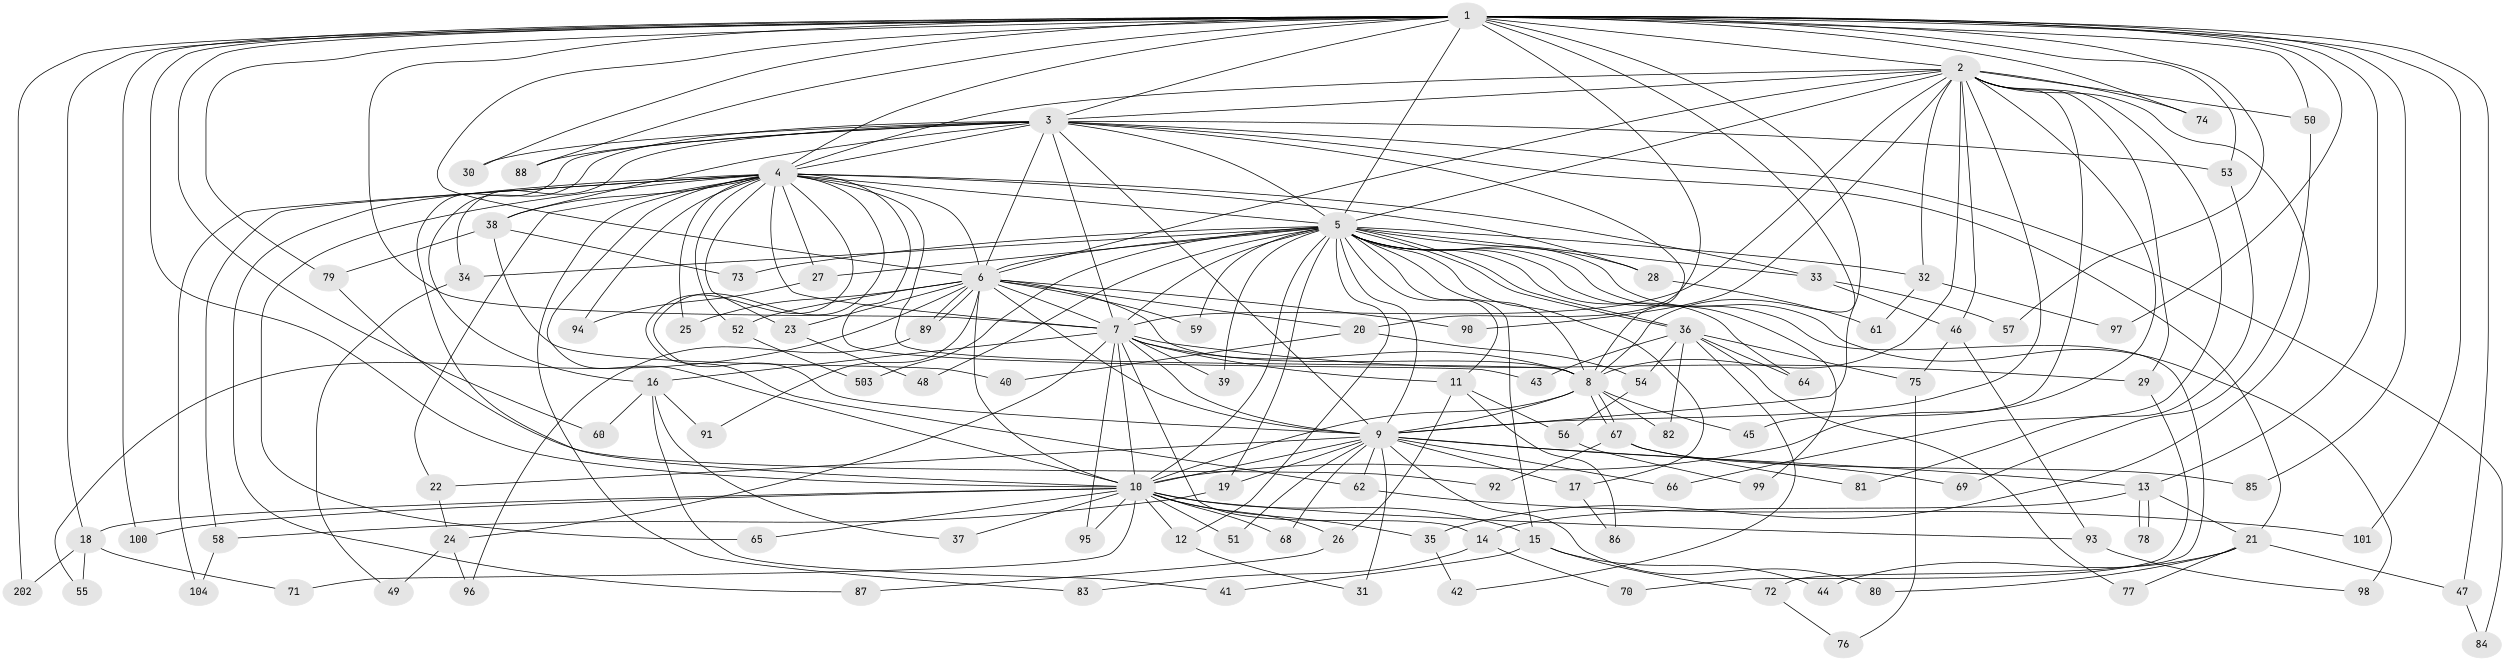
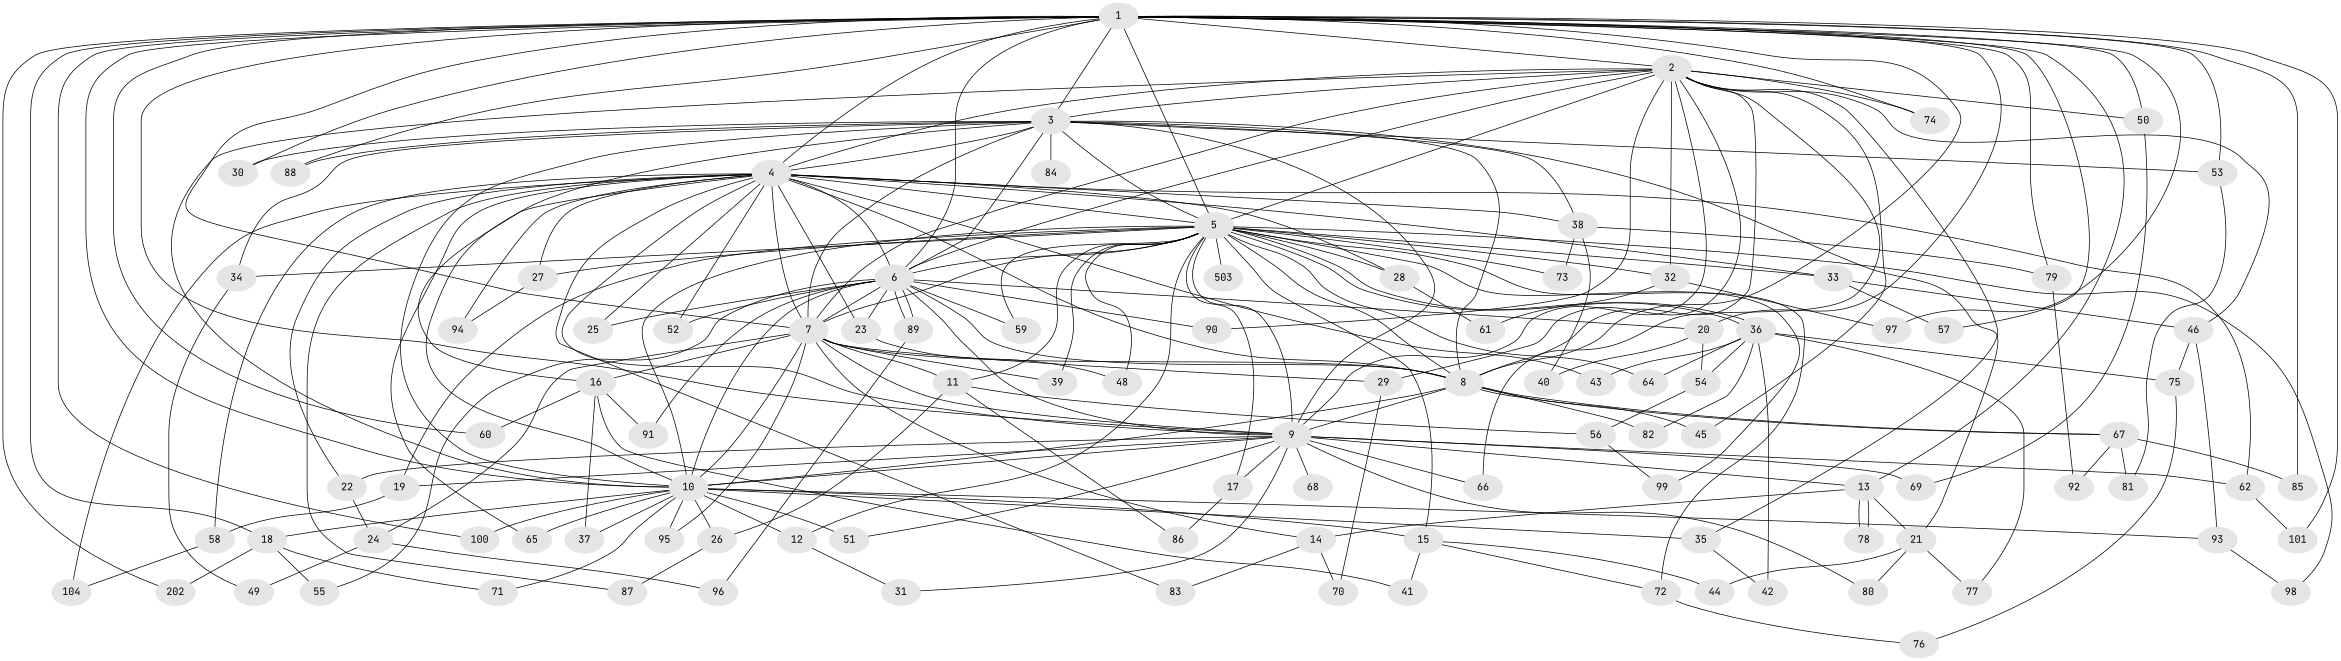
(800, 358) -> none
(1236, 518) -> none
(2462, 592) -> none
